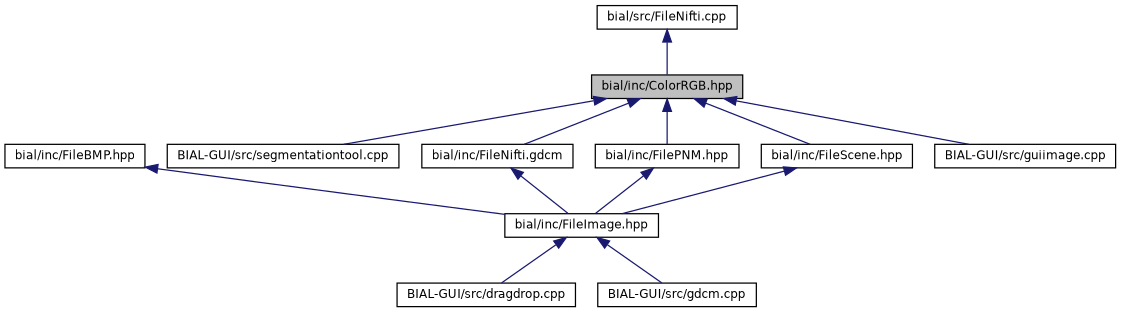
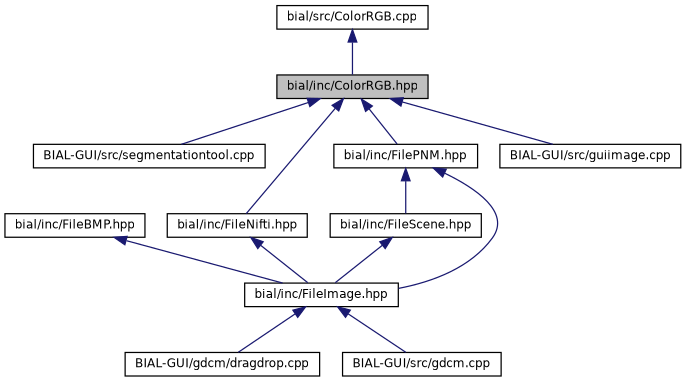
(667, 17) -> (352, 17)
(758, 124) -> (406, 197)
(497, 156) -> (237, 225)
(486, 295) -> (222, 364)
